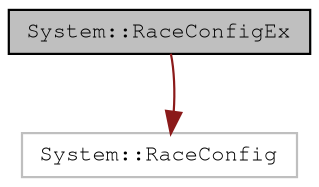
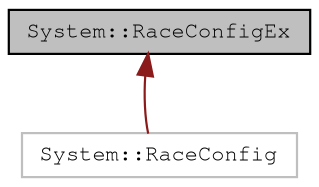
(174, 83) -> (145, 105)
